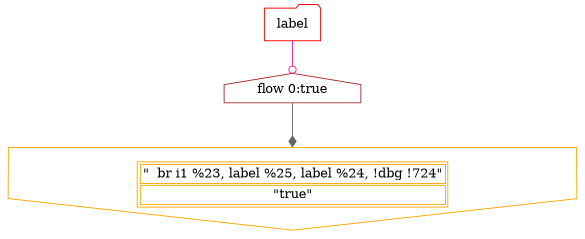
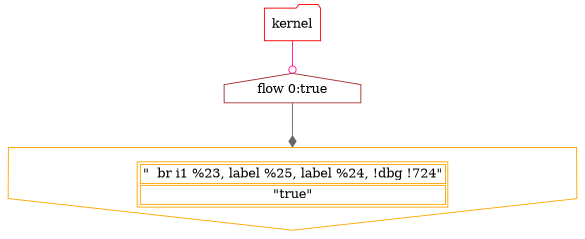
(292, 24) -> (292, 24)
